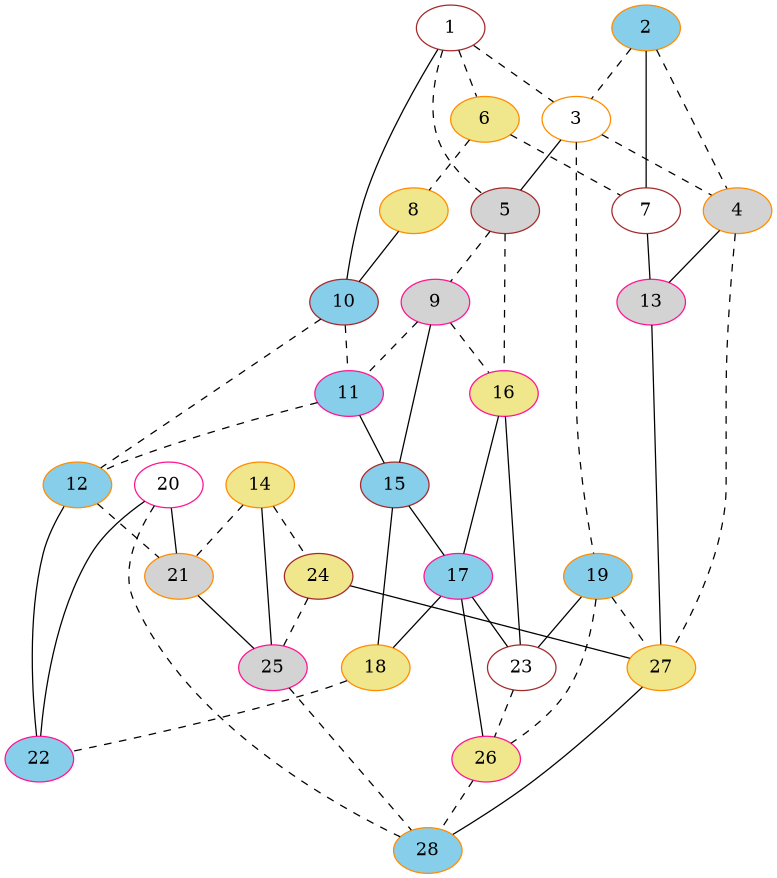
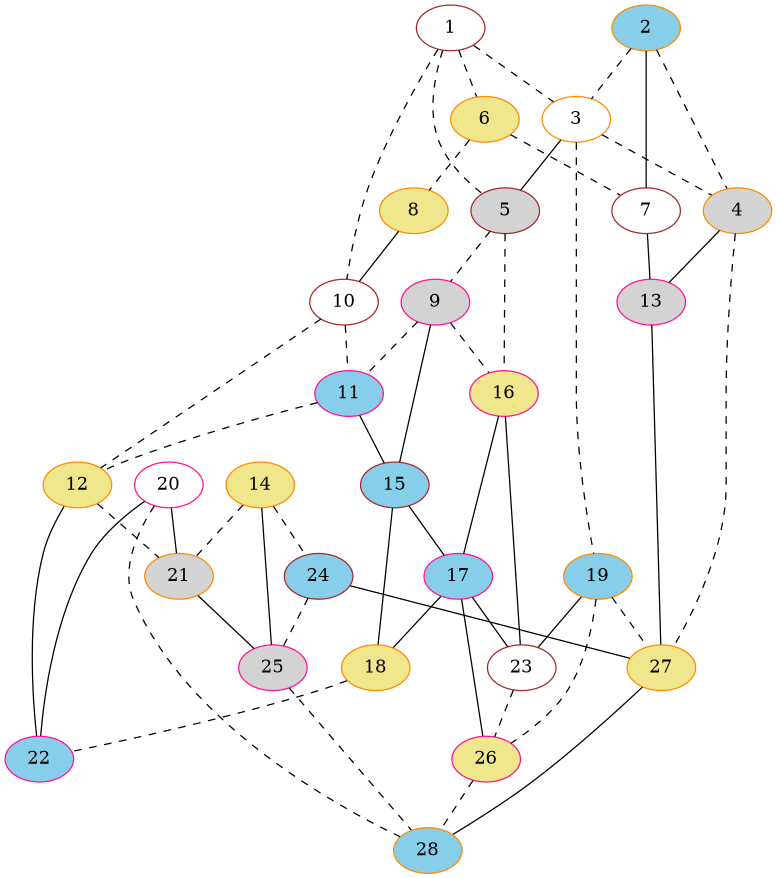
(380, 159) -> (380, 159)
(344, 302) -> (344, 302)
(77, 485) -> (77, 485)
(319, 576) -> (319, 576)
